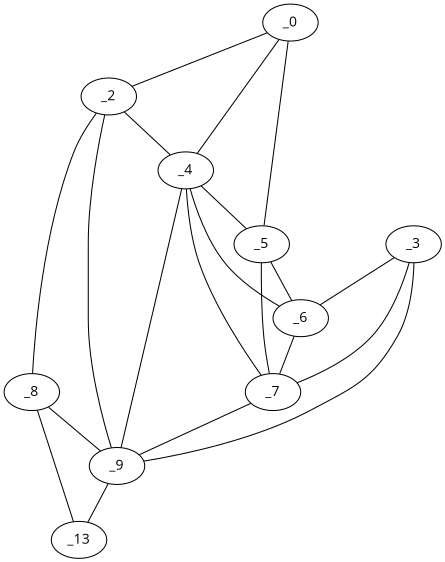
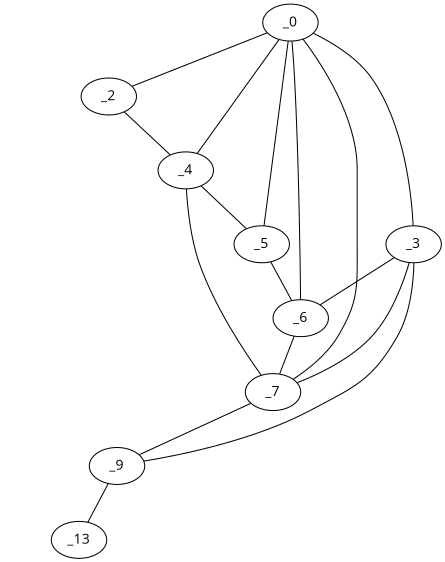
none -> (391, 114)
(221, 258) -> (298, 170)
(88, 282) -> none
(151, 318) -> none
(262, 318) -> (357, 214)
(32, 392) -> none
